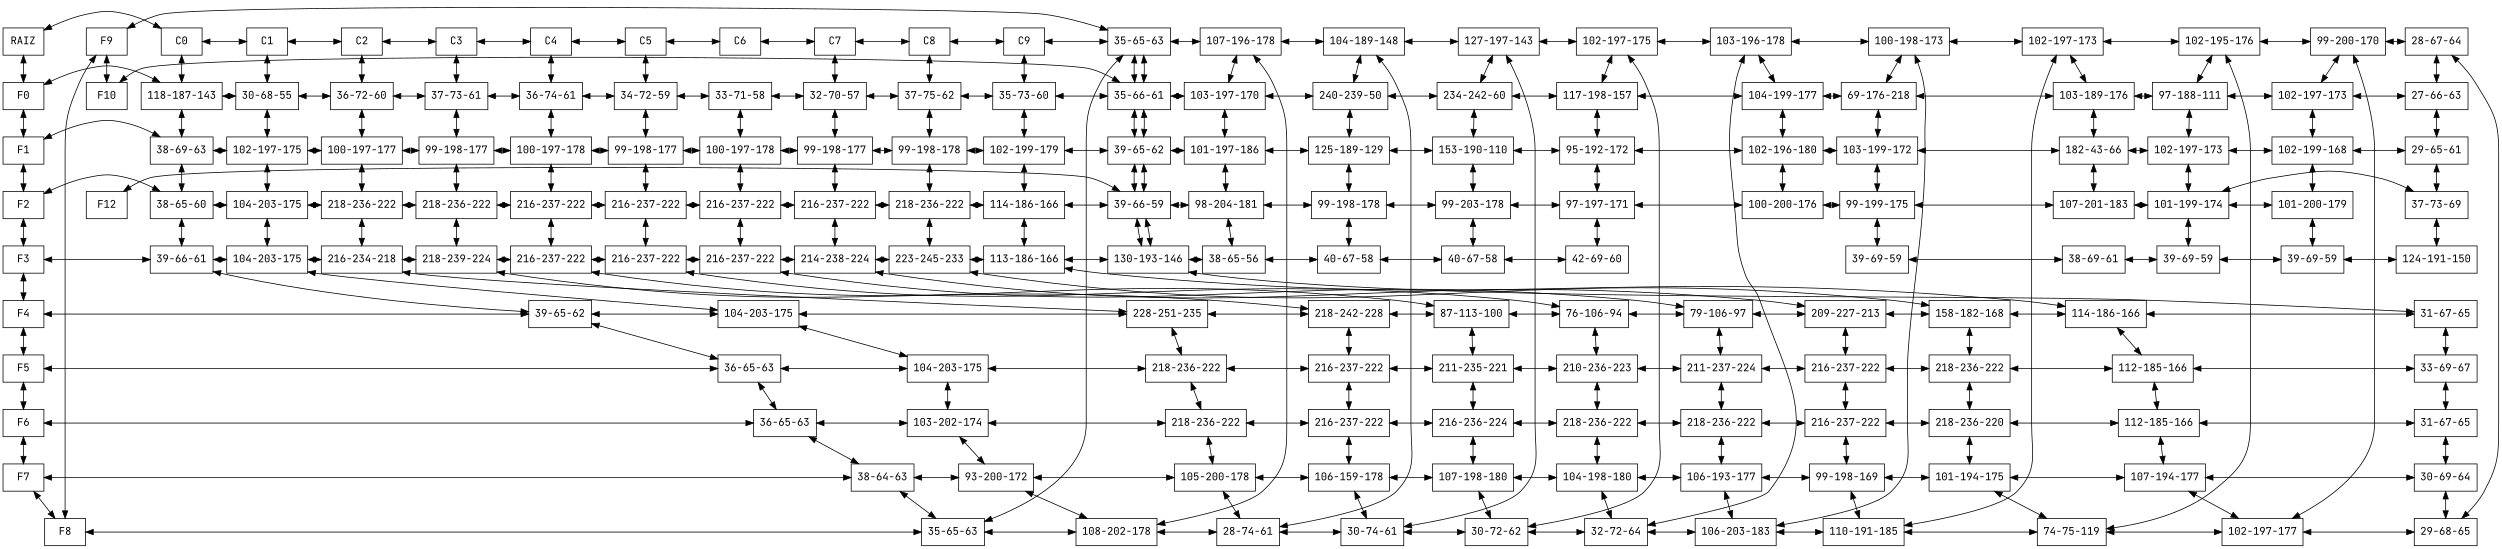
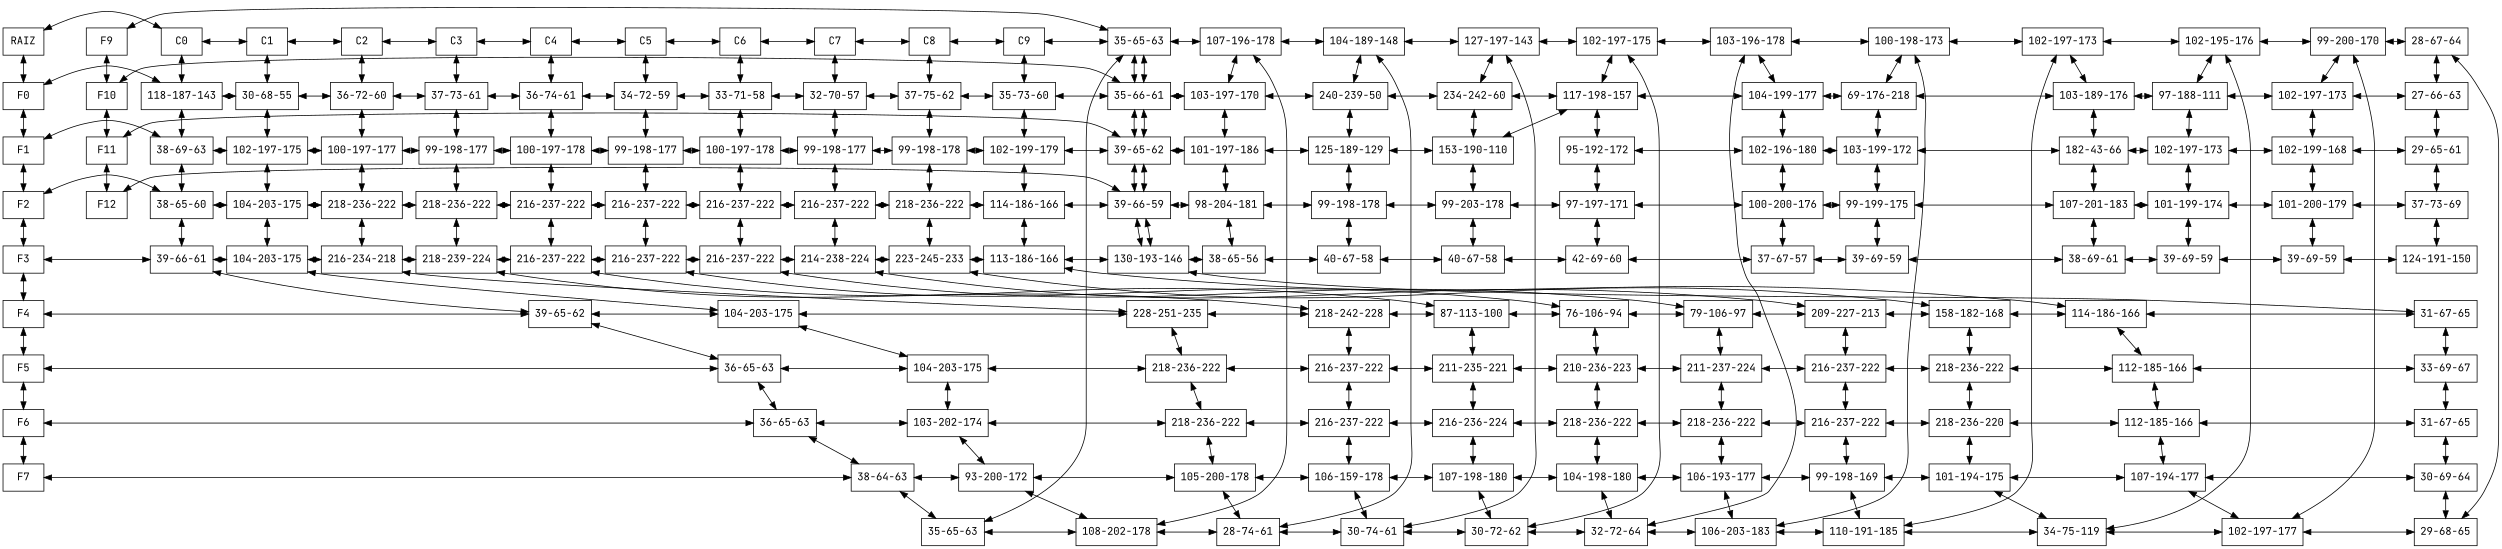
none -> (740, 69)
none -> (107, 151)
(1540, 151) -> (1537, 122)
(2318, 172) -> (2379, 205)
none -> (2094, 232)
none -> (1783, 260)
(65, 532) -> none
(2072, 532) -> (2072, 532)
